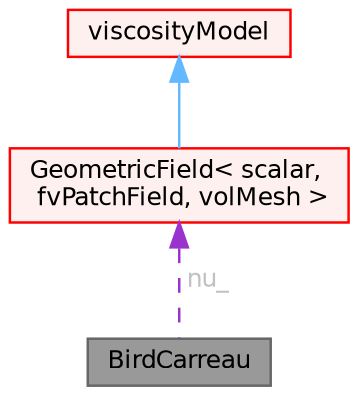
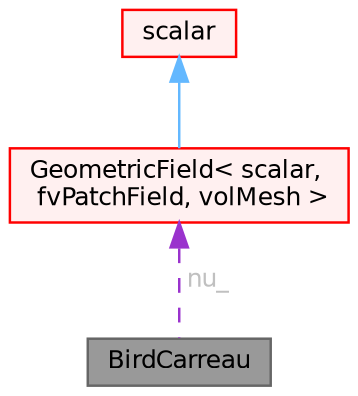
(179, 33) -> (179, 33)
